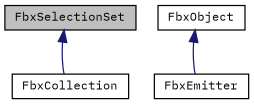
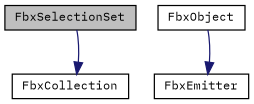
(62, 58) -> (79, 46)
(193, 58) -> (210, 46)
